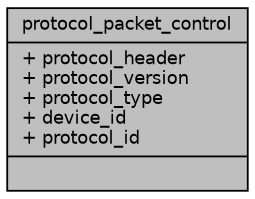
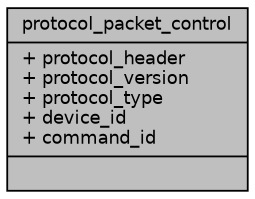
(81, 138) -> (90, 138)
